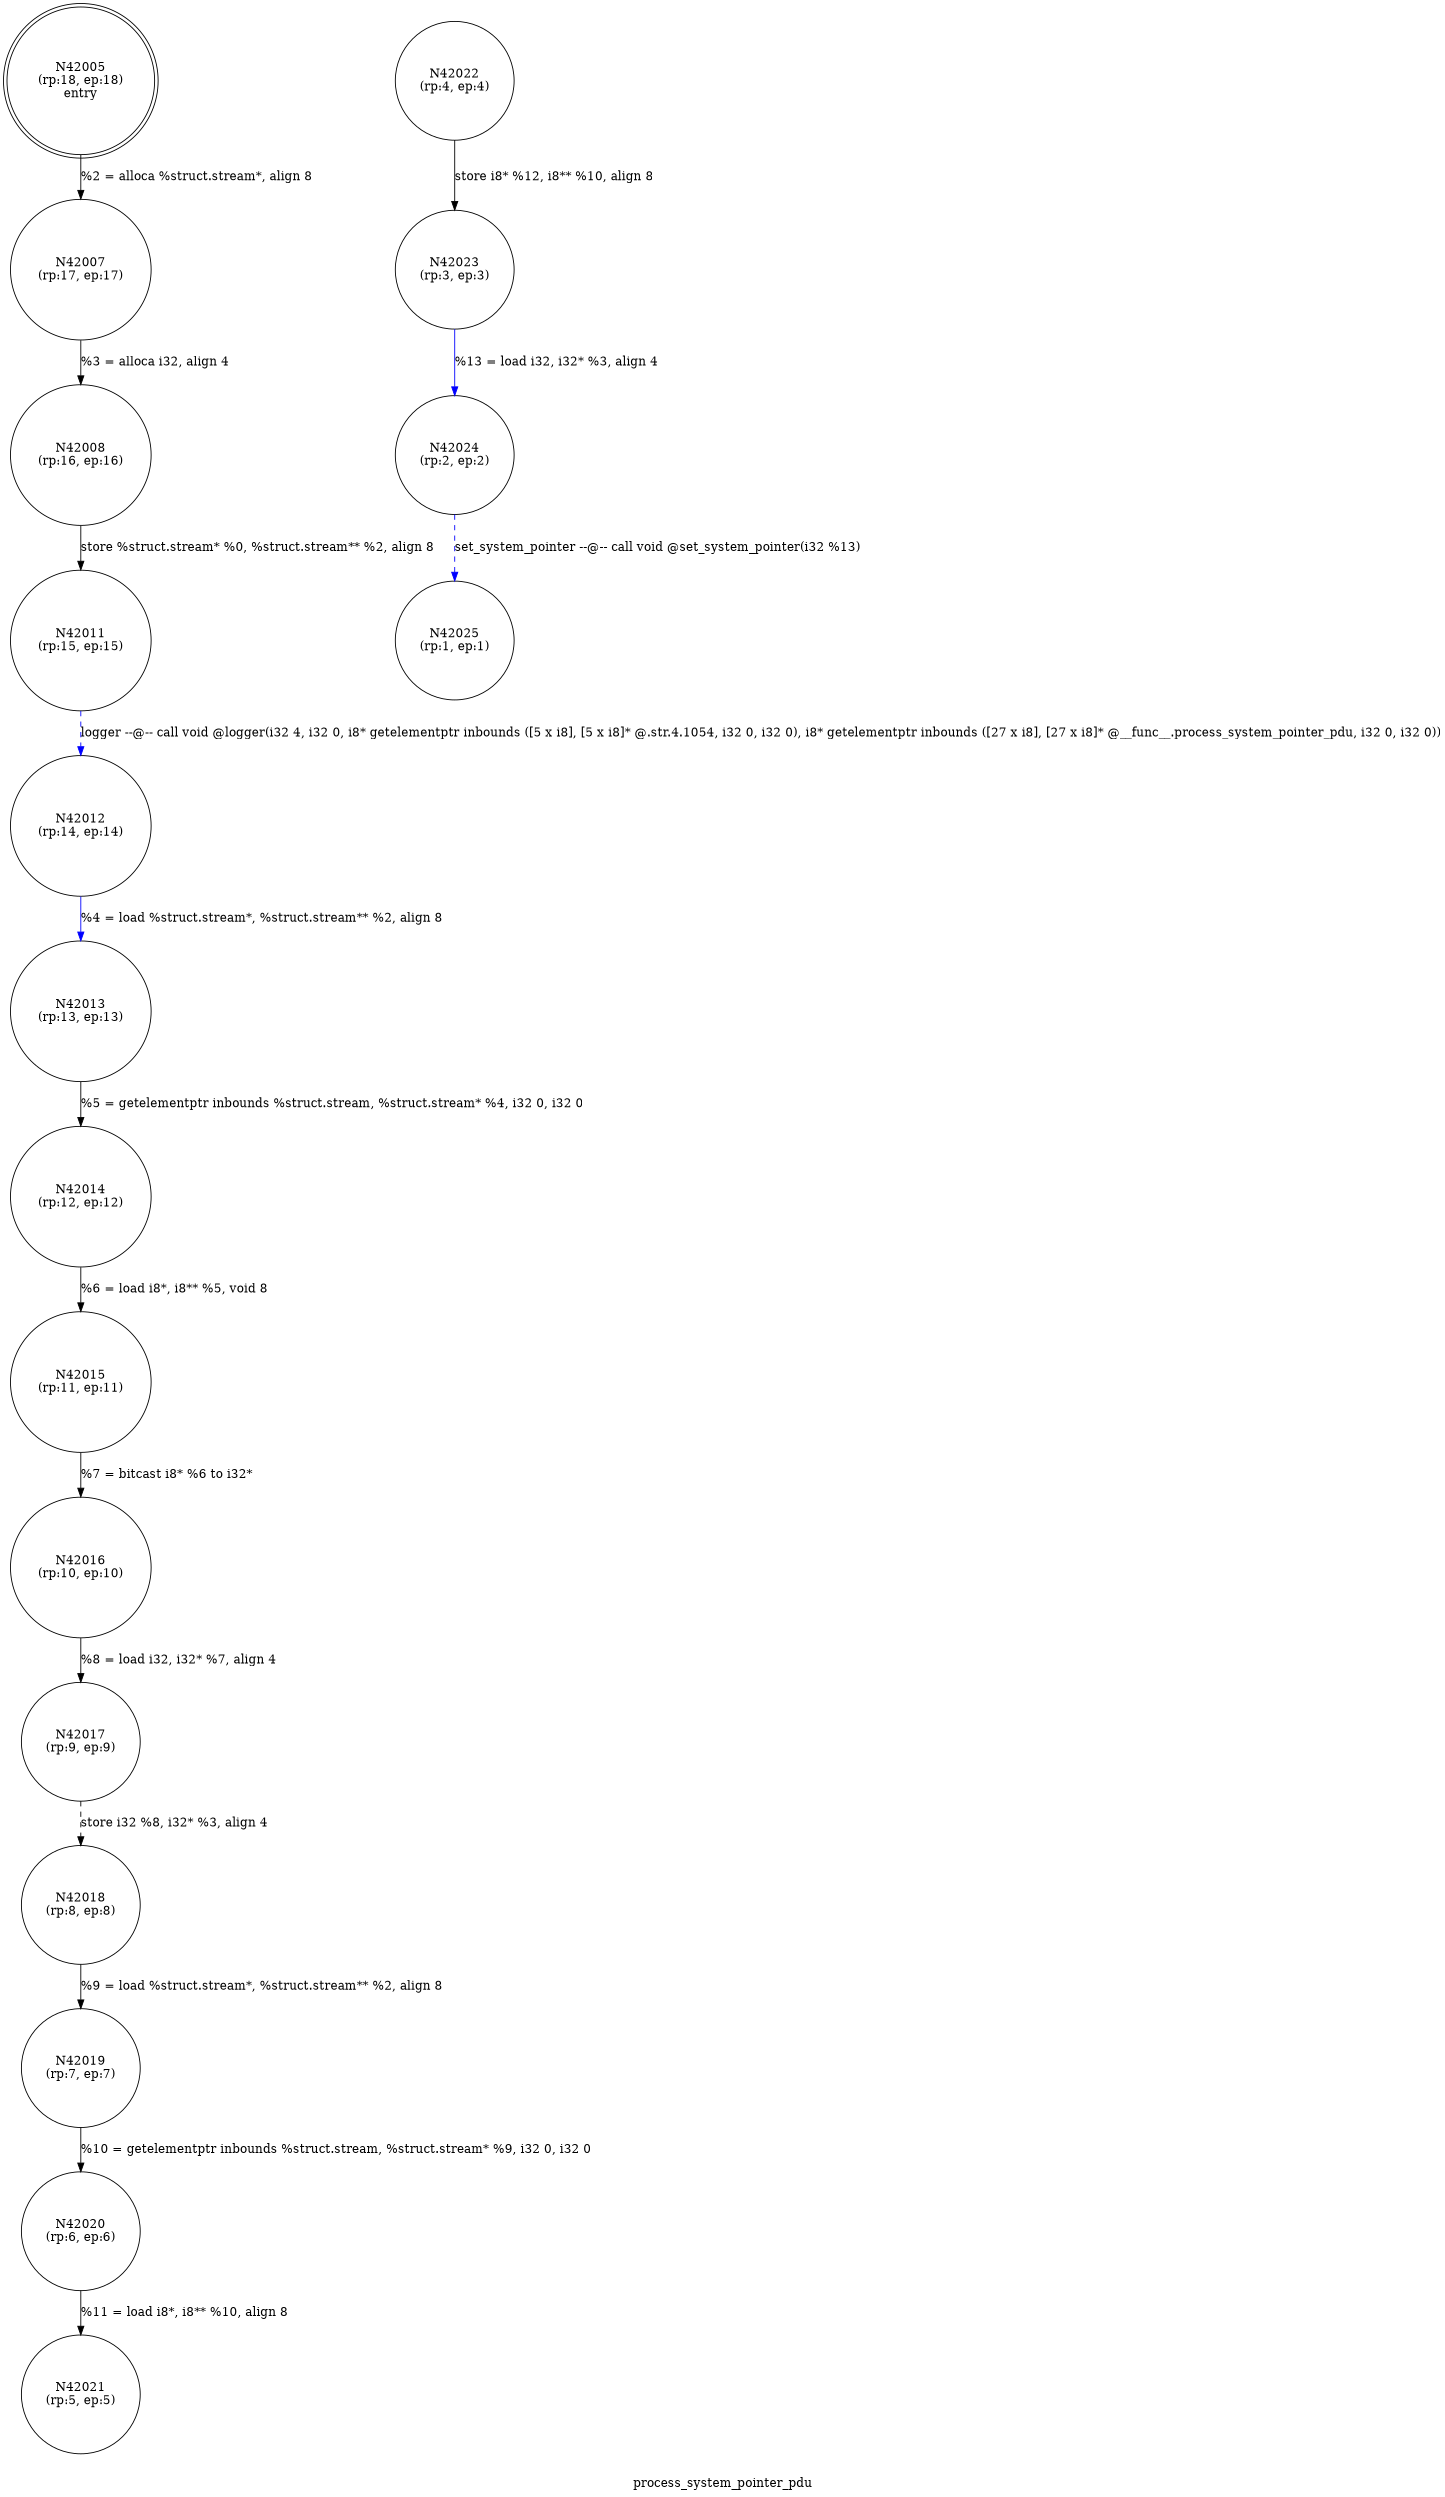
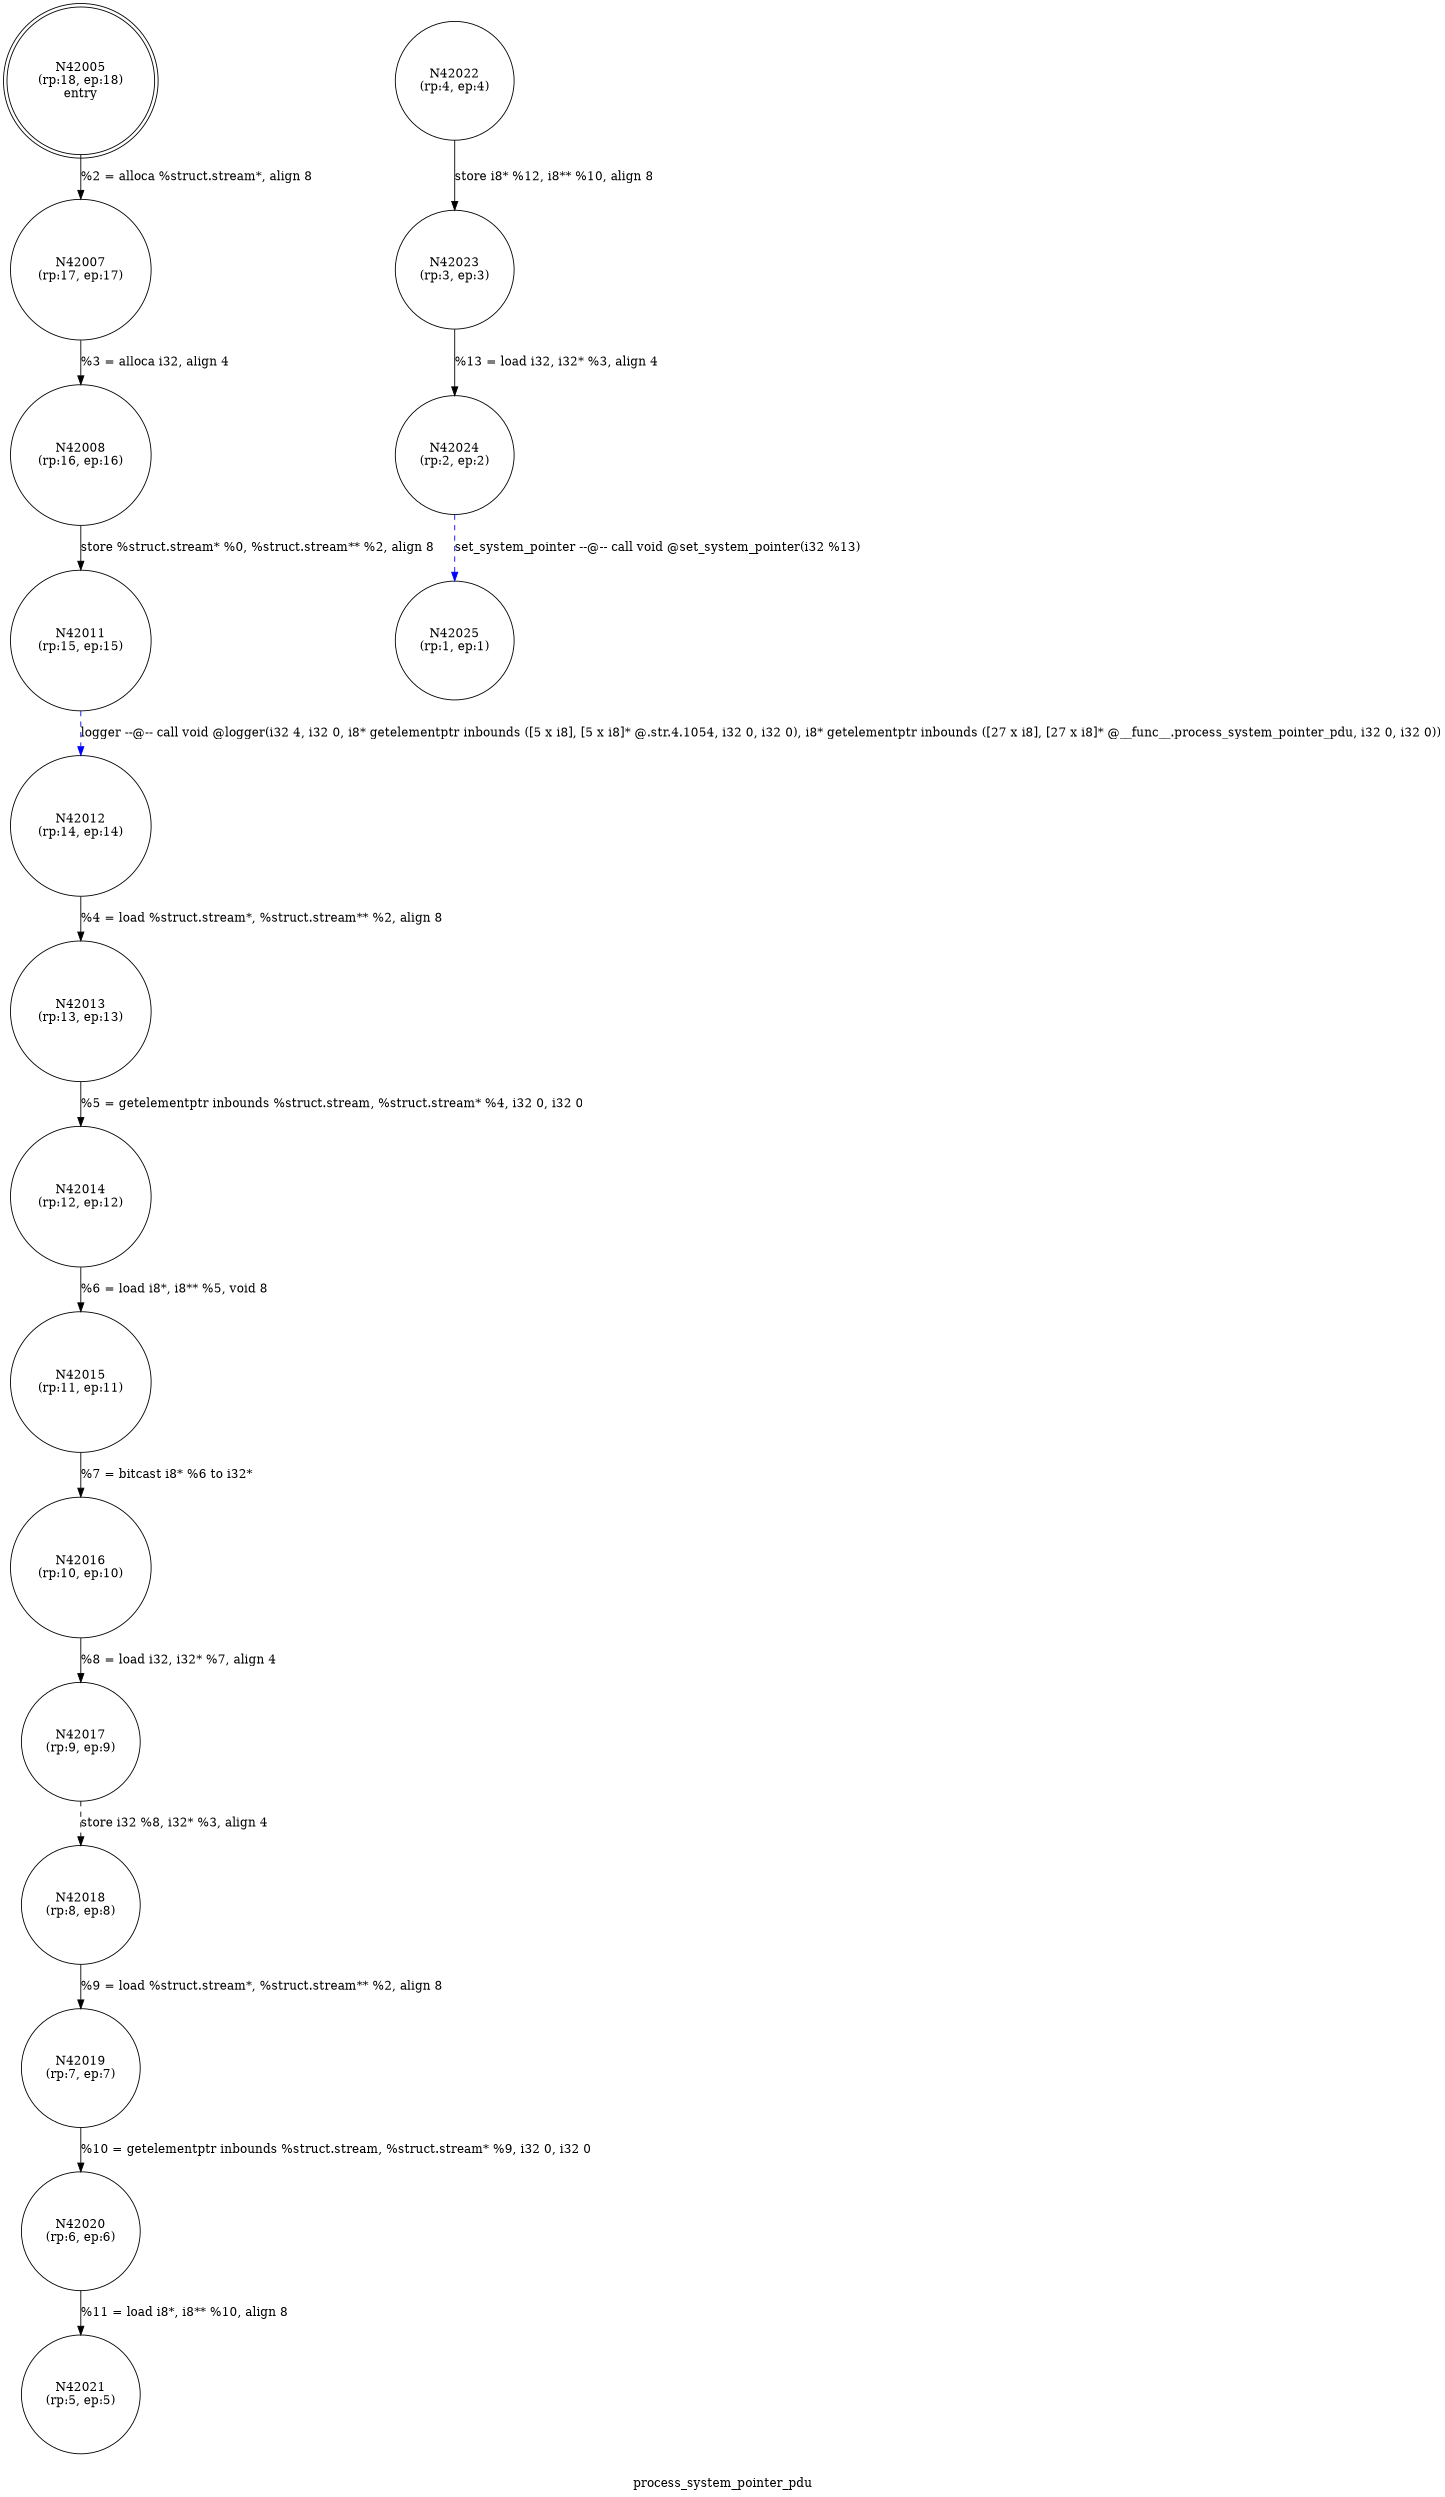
(455, 358) -> (455, 358)
(81, 914) -> (81, 914)
